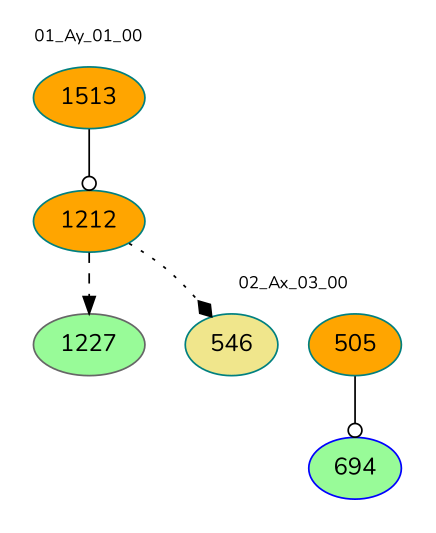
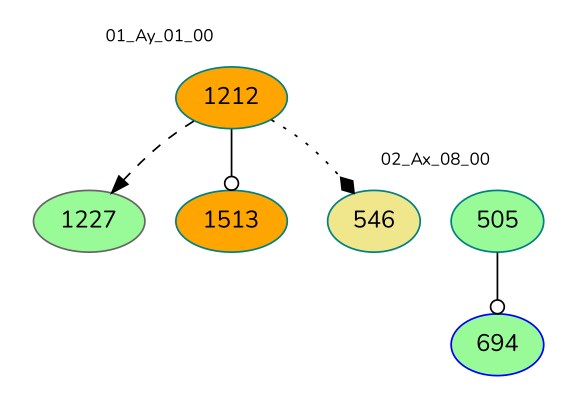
(89, 153) -> (232, 153)
(293, 284) -> (436, 160)
(355, 345) -> (497, 221)
